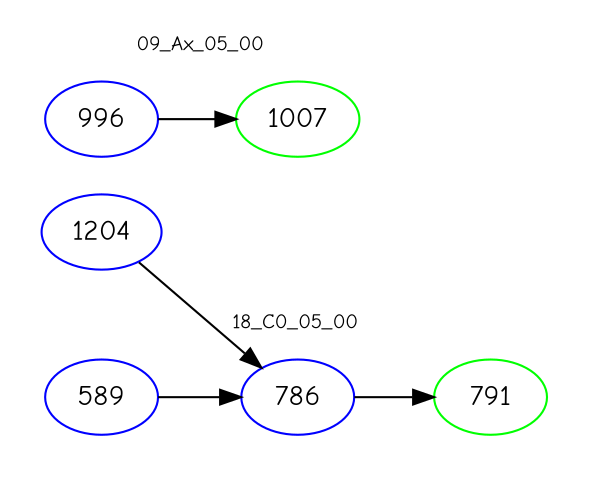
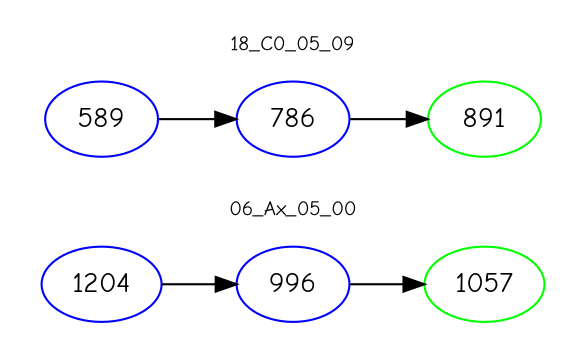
(200, 45) -> (293, 210)
(298, 119) -> (485, 284)
(202, 317) -> (189, 284)
(296, 323) -> (293, 45)
(491, 397) -> (485, 119)
